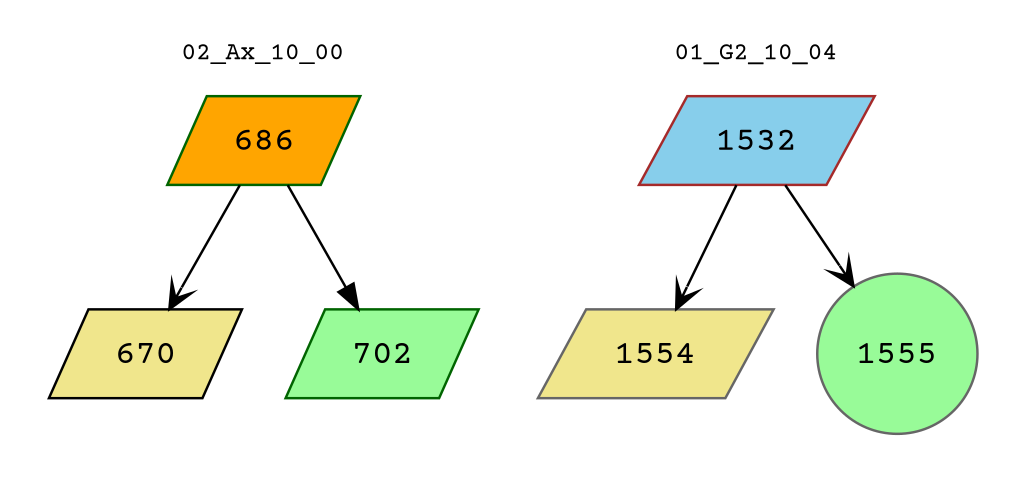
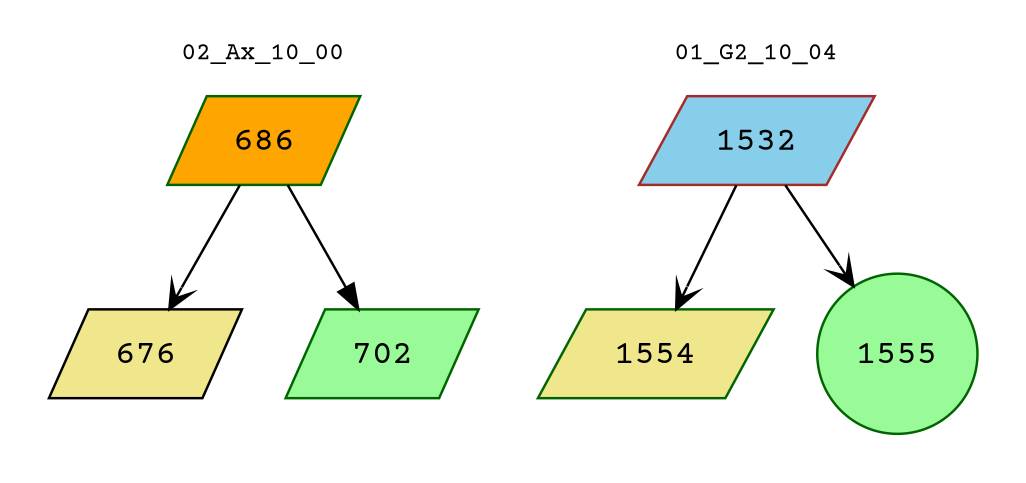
(145, 354) -> (145, 354)
(656, 354) -> (656, 354)
(897, 354) -> (897, 354)
